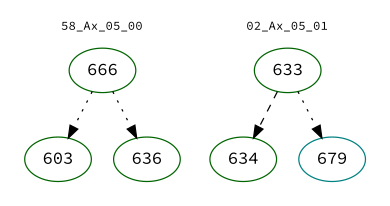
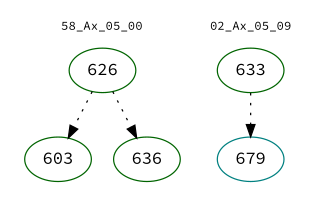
(288, 27) -> (251, 27)
(102, 70) -> (102, 70)
(243, 159) -> none
